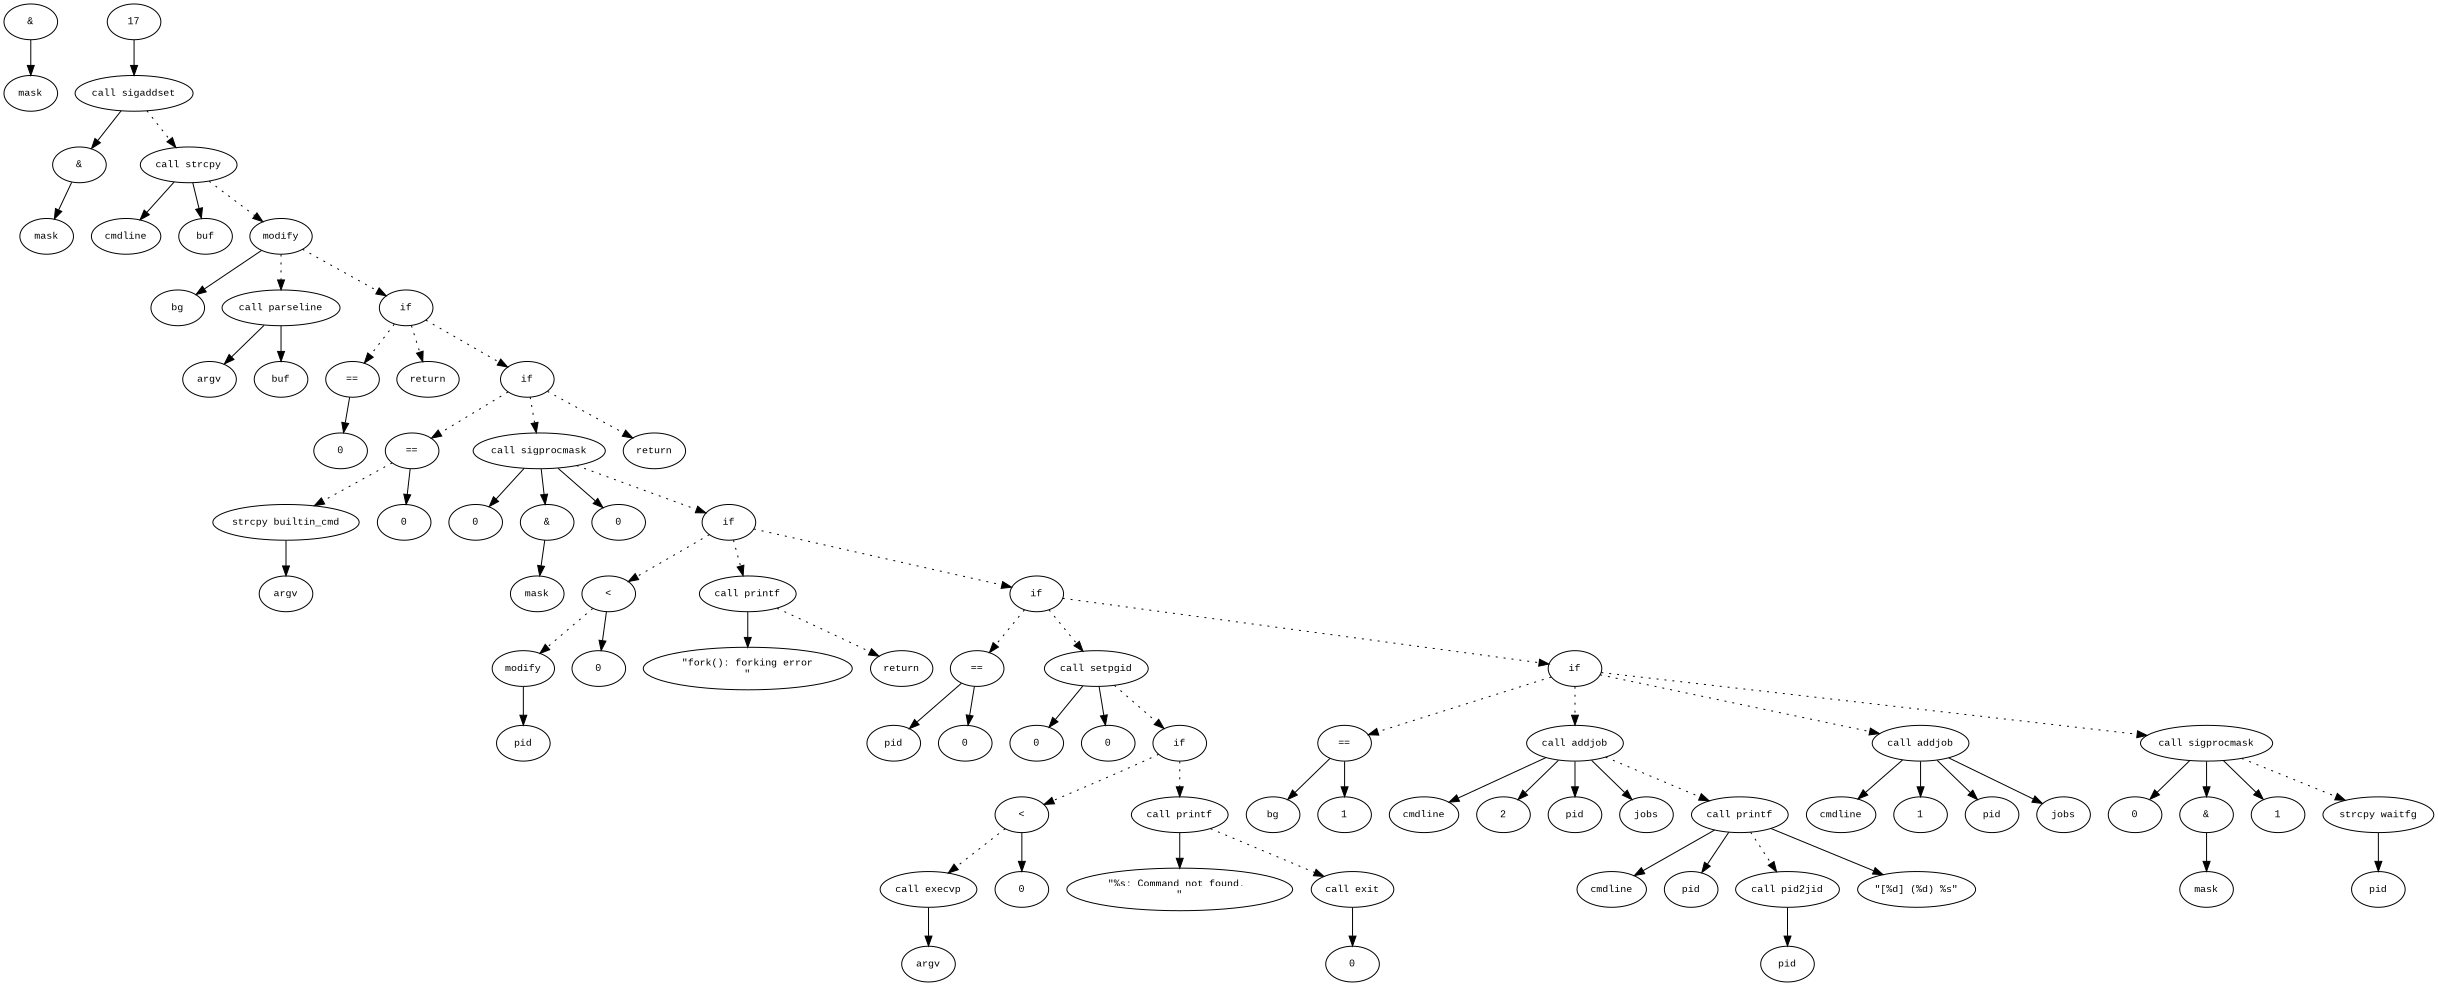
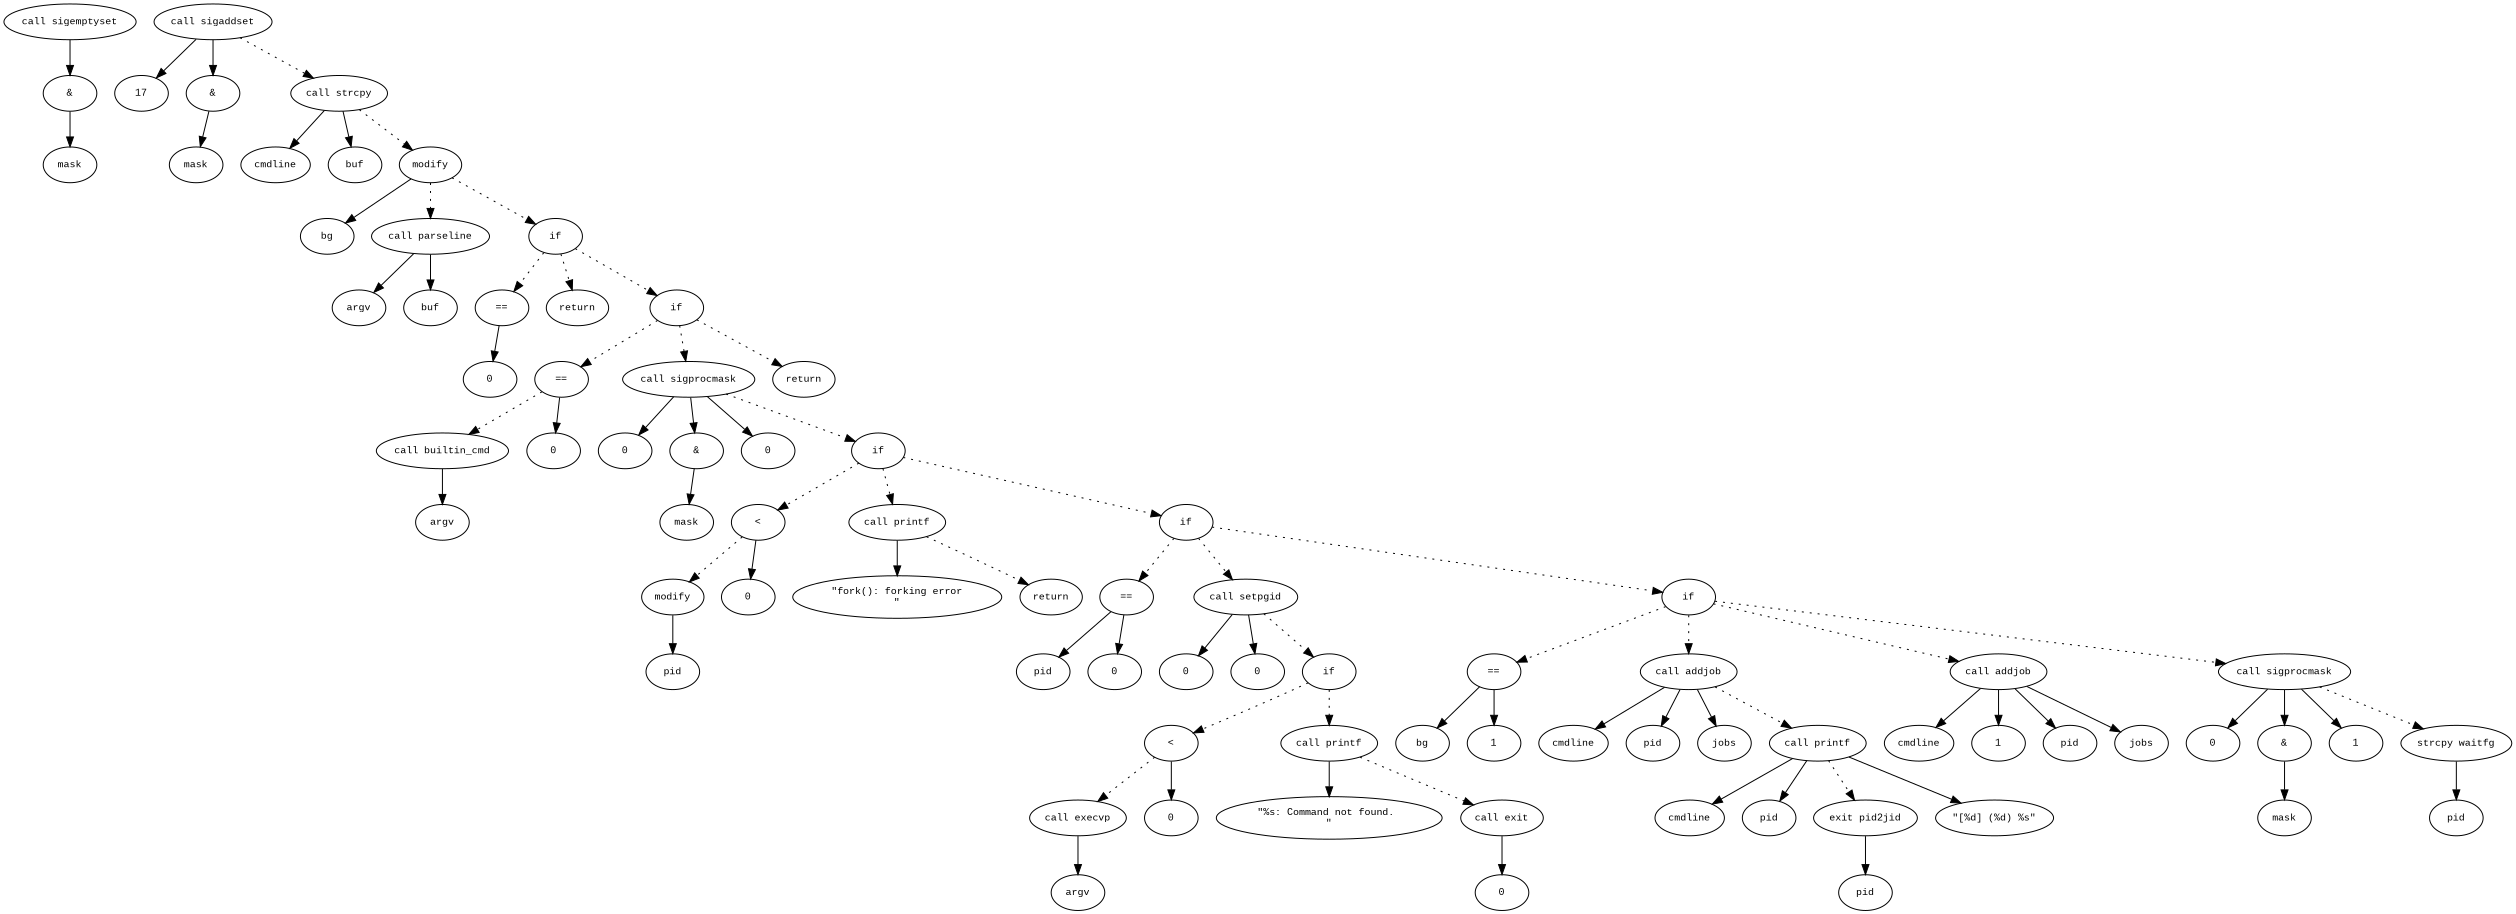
none -> (70, 22)
(134, 53) -> (180, 55)
(286, 522) -> (442, 451)
(1503, 815) -> none
(1788, 889) -> (1865, 818)
